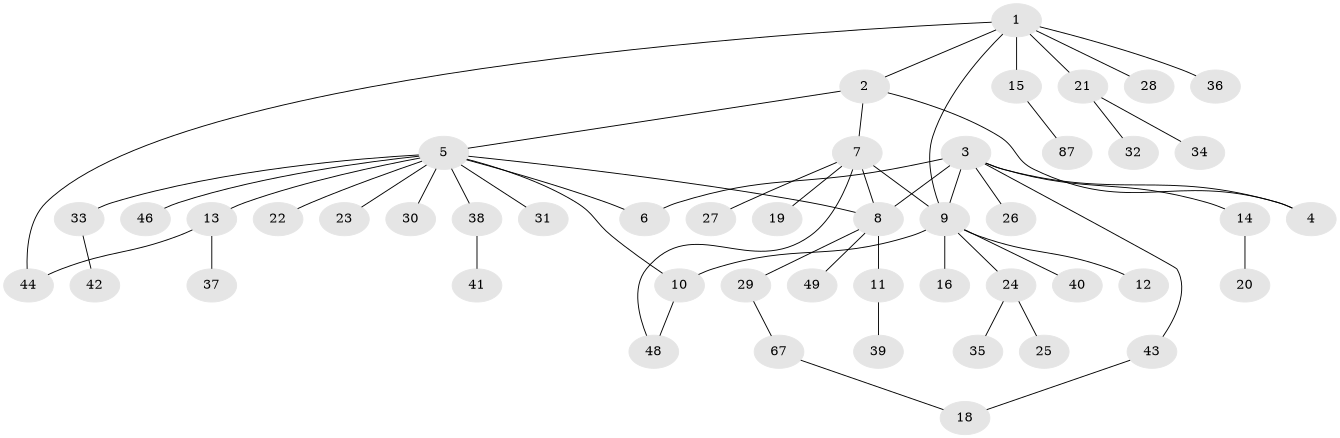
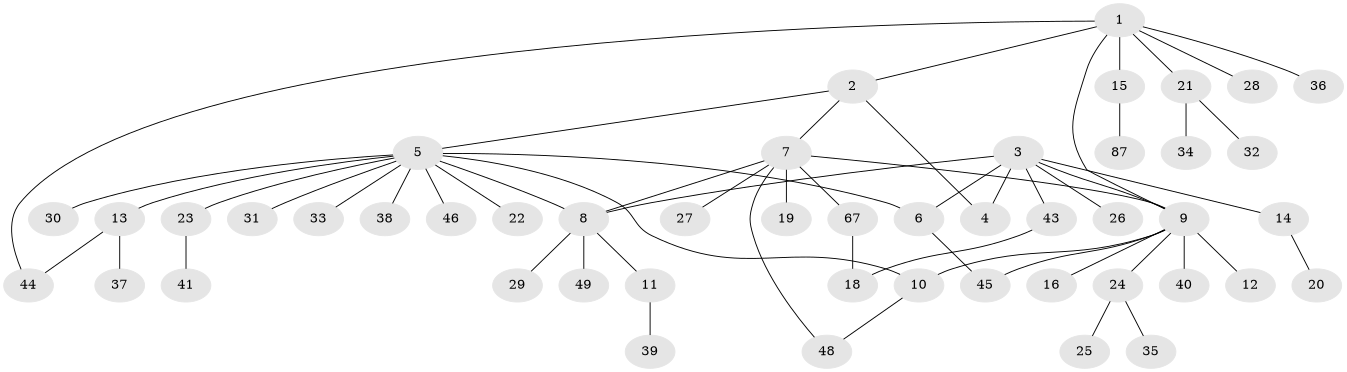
(477, 252) -> (186, 252)
(95, 285) -> none
none -> (985, 285)
(762, 319) -> (828, 194)
